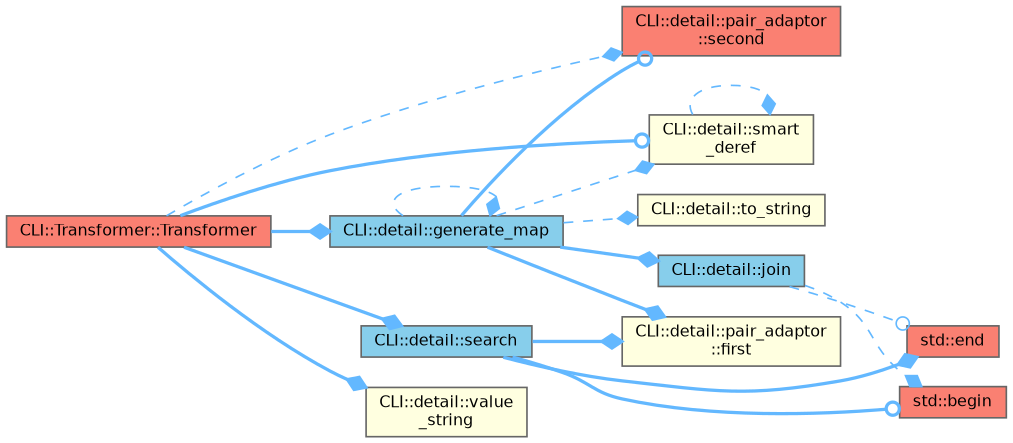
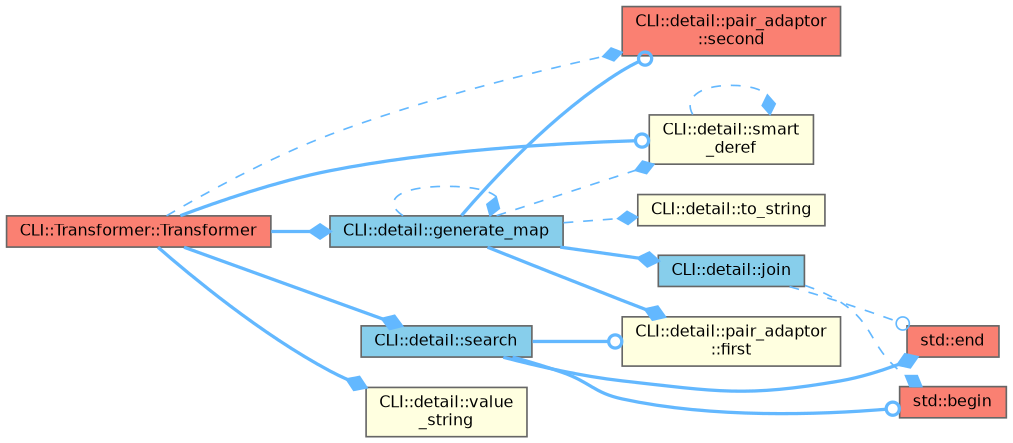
(571, 341) -> (571, 341)
